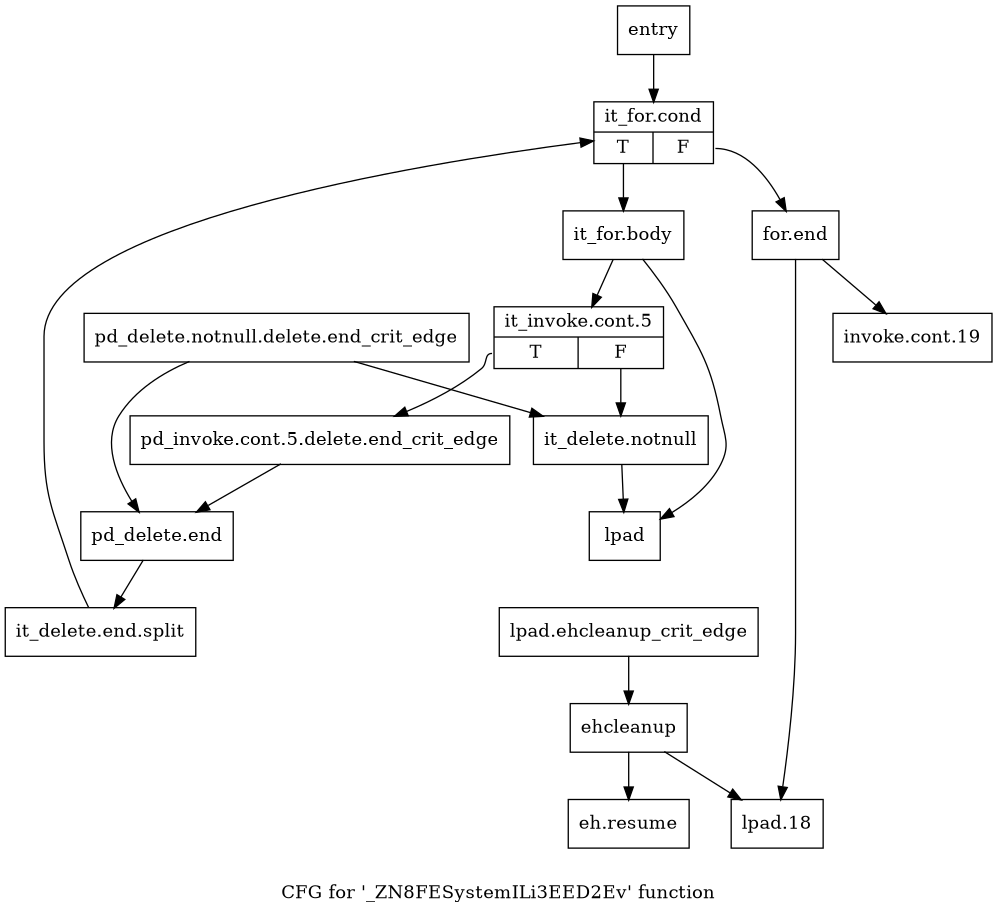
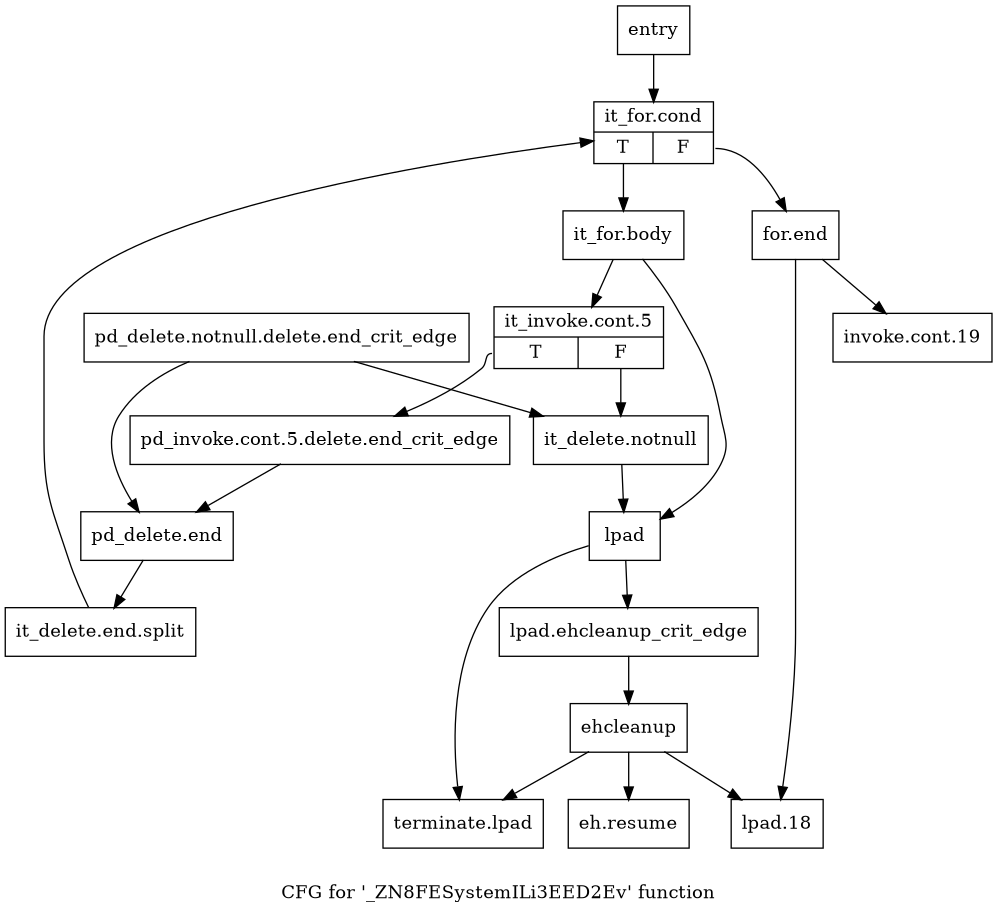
none -> (626, 578)
none -> (463, 824)
